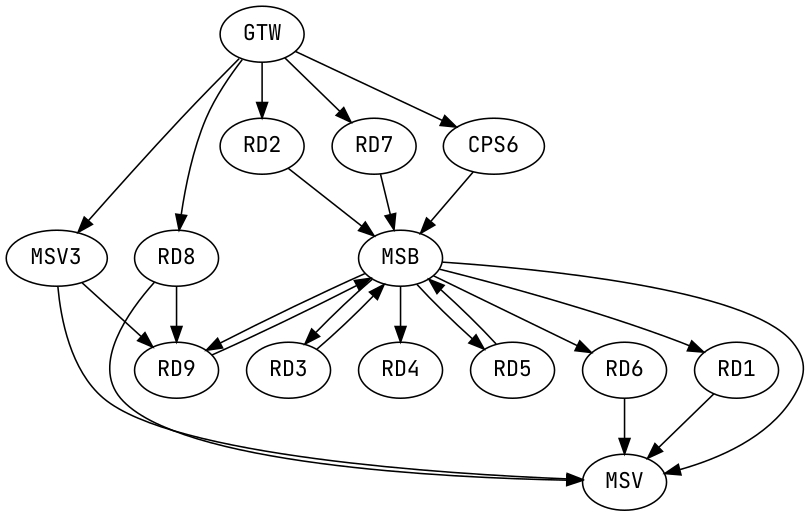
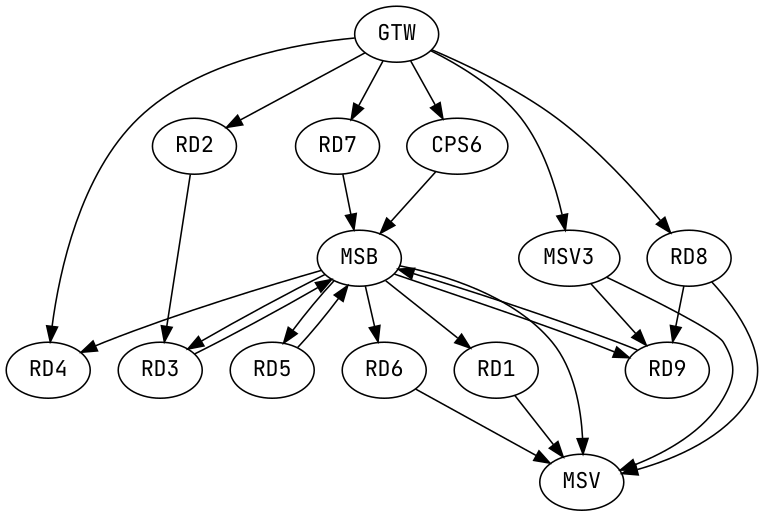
none -> (141, 116)
(325, 197) -> (179, 250)
